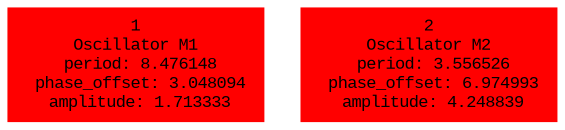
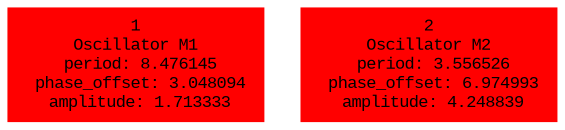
(136, 64) -> (136, 64)
